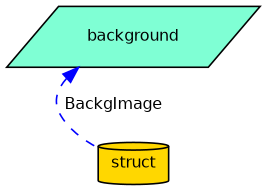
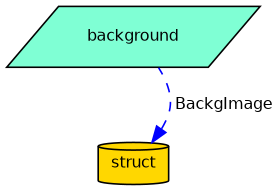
(63, 119) -> (170, 98)
